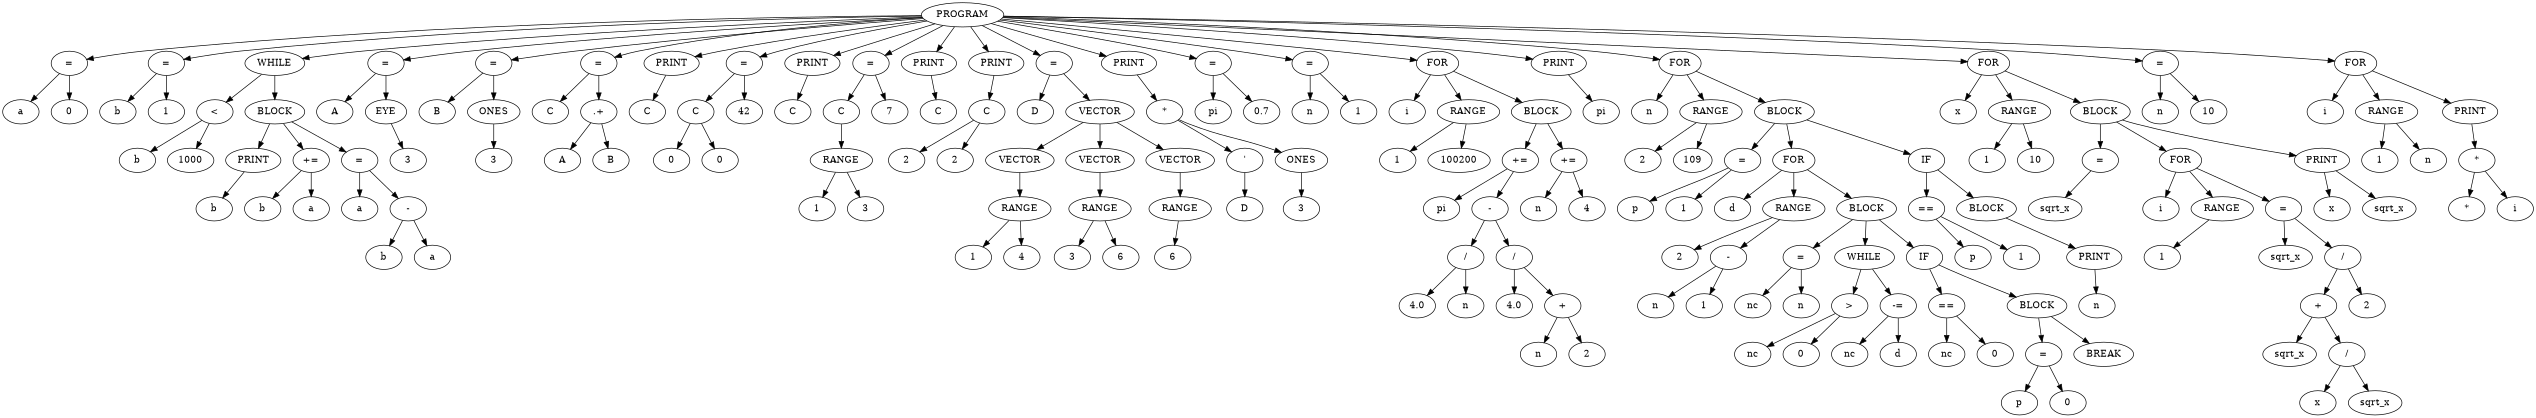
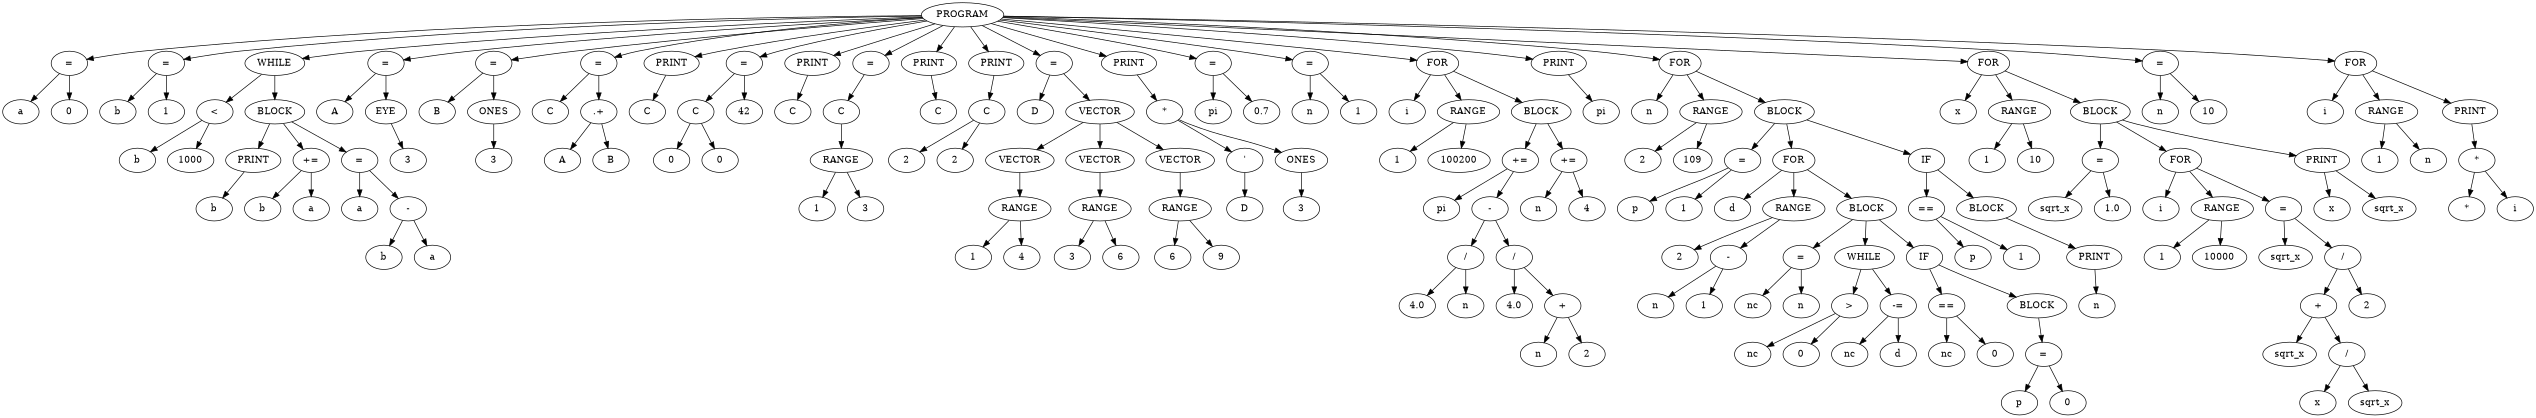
(890, 112) -> none
none -> (2112, 209)
none -> (1221, 257)
none -> (2220, 257)
(2104, 354) -> none
